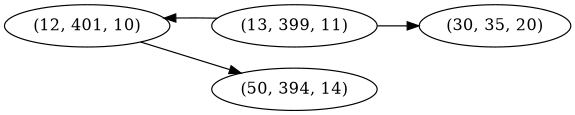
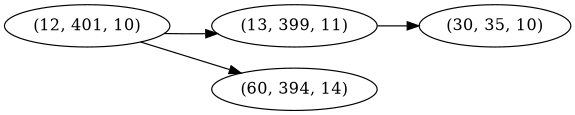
(197, 18) -> (185, 34)
(495, 26) -> (495, 26)
(294, 89) -> (294, 89)
